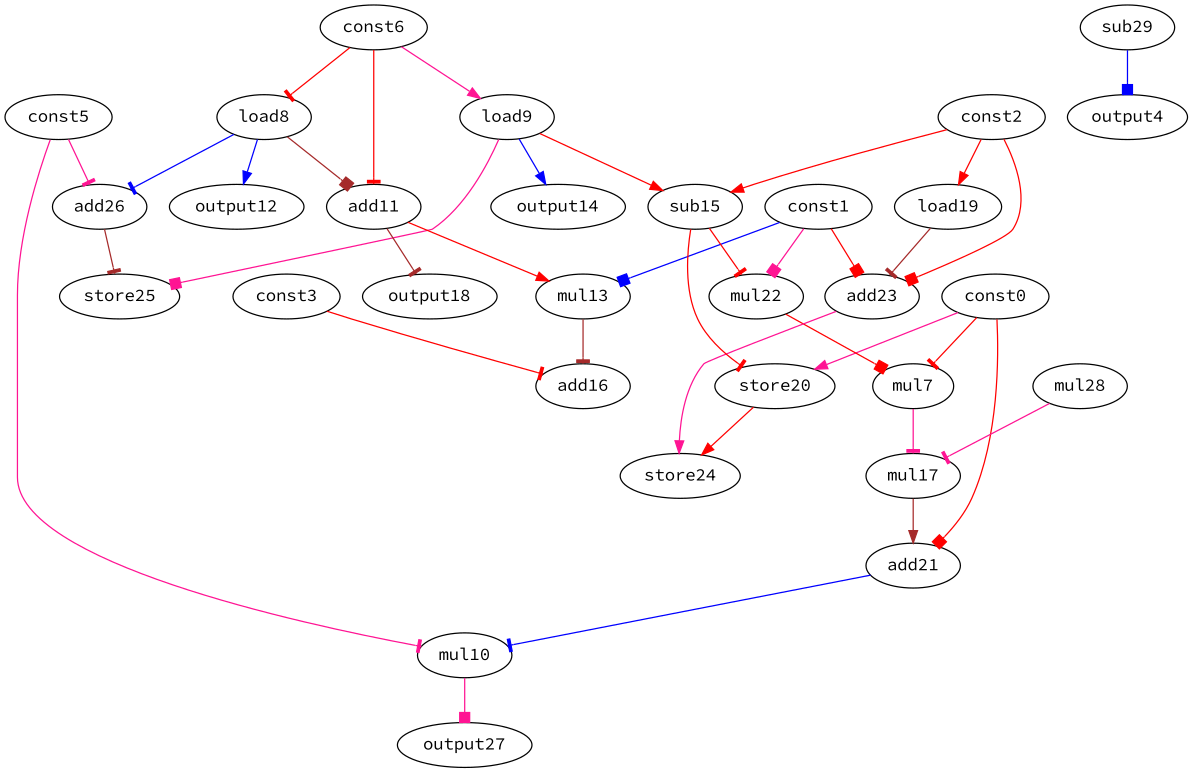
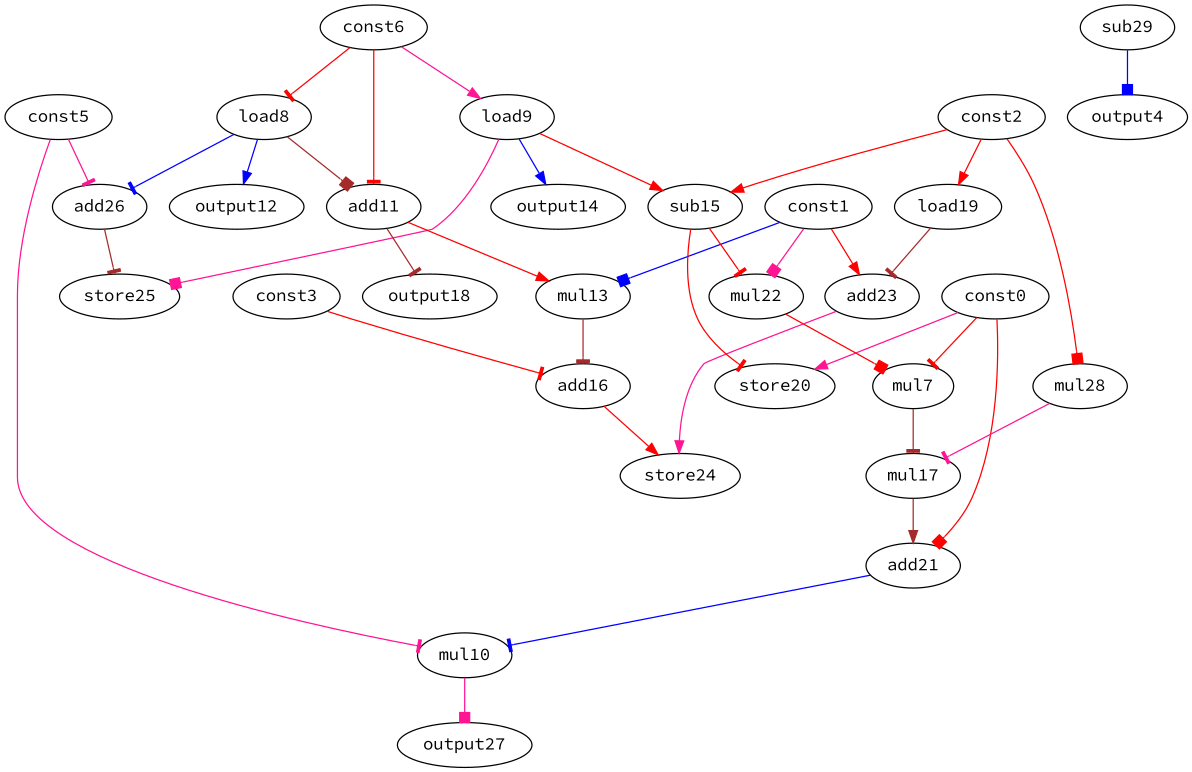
(1009, 233) -> (1054, 241)
(842, 246) -> (842, 246)
(732, 427) -> (626, 426)
(913, 428) -> (913, 428)
